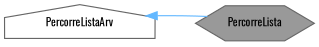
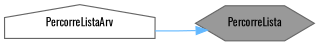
(183, 16) -> (175, 31)
